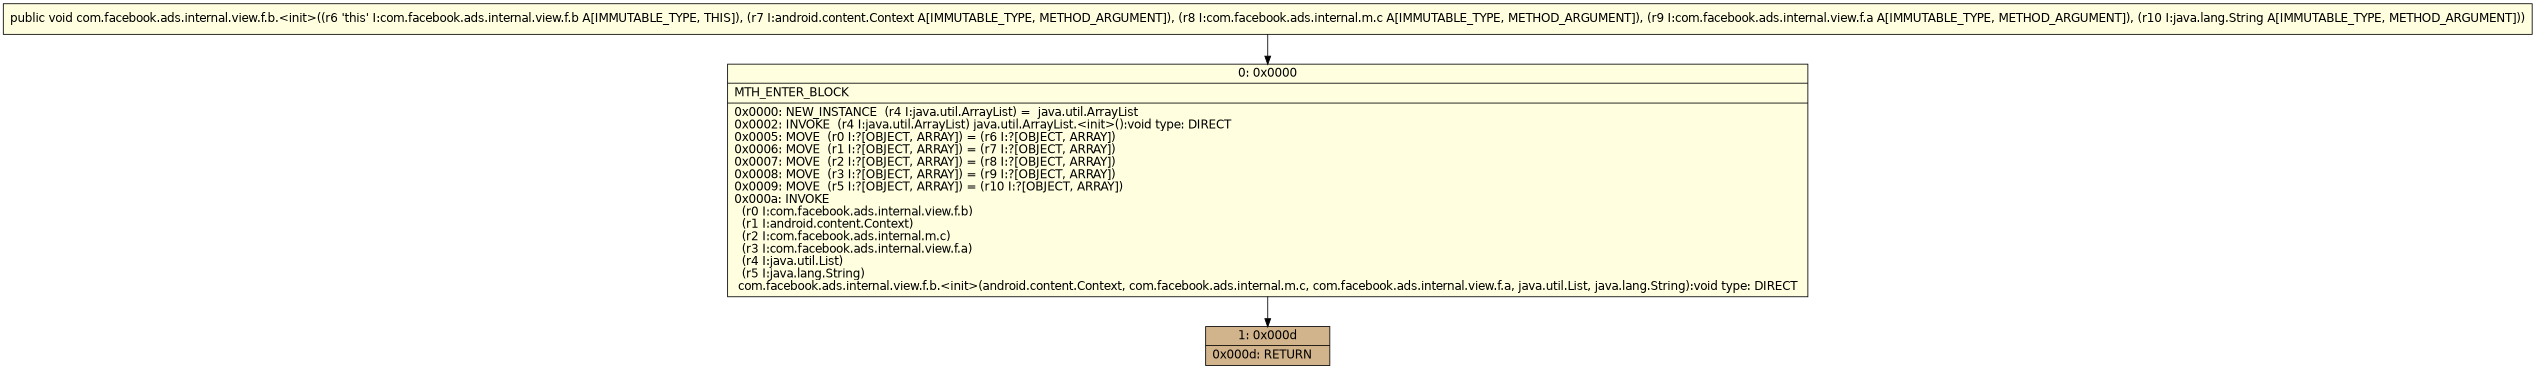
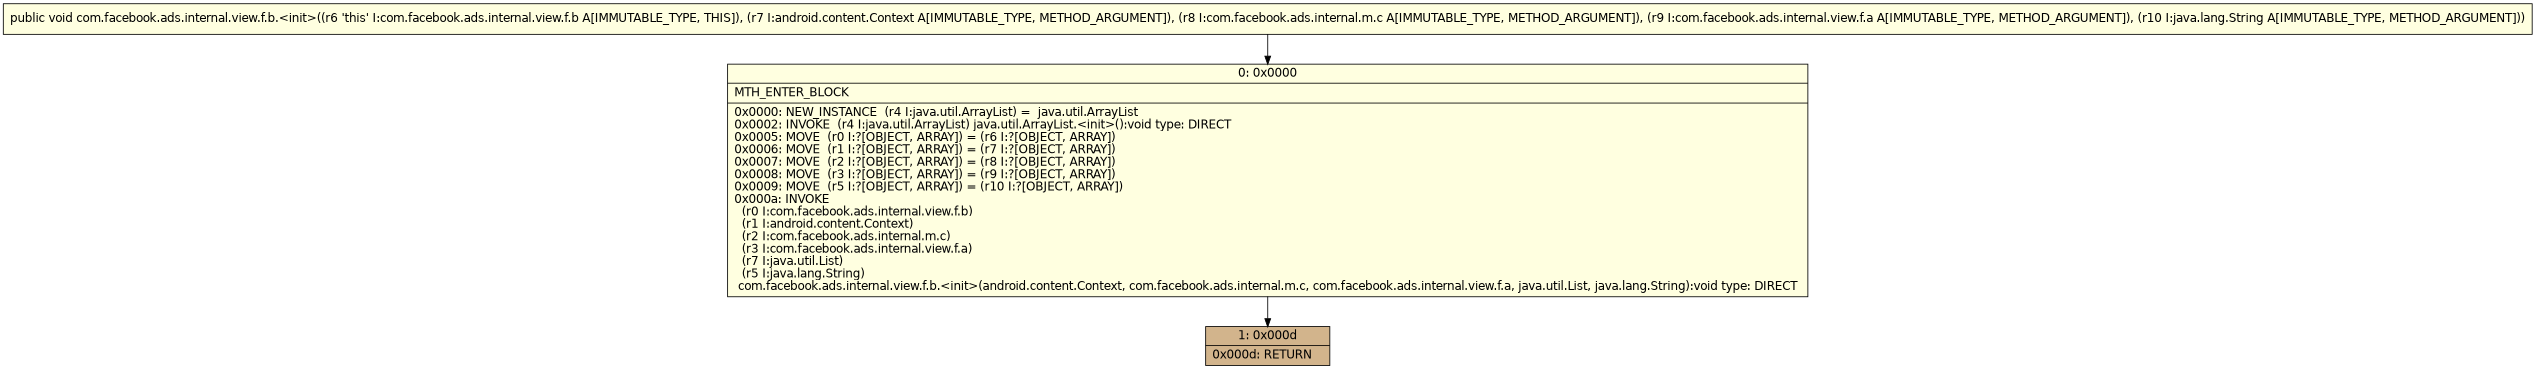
(789, 262) -> (789, 262)
